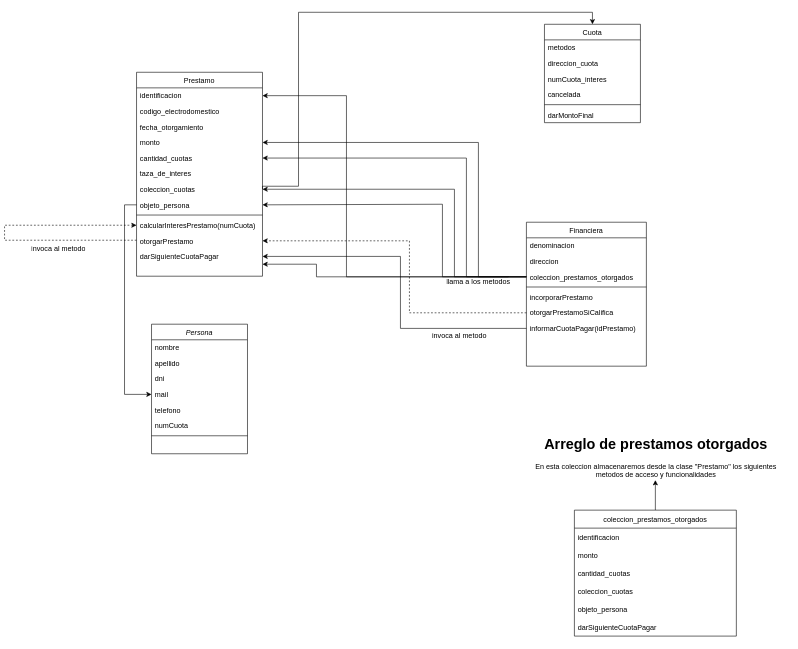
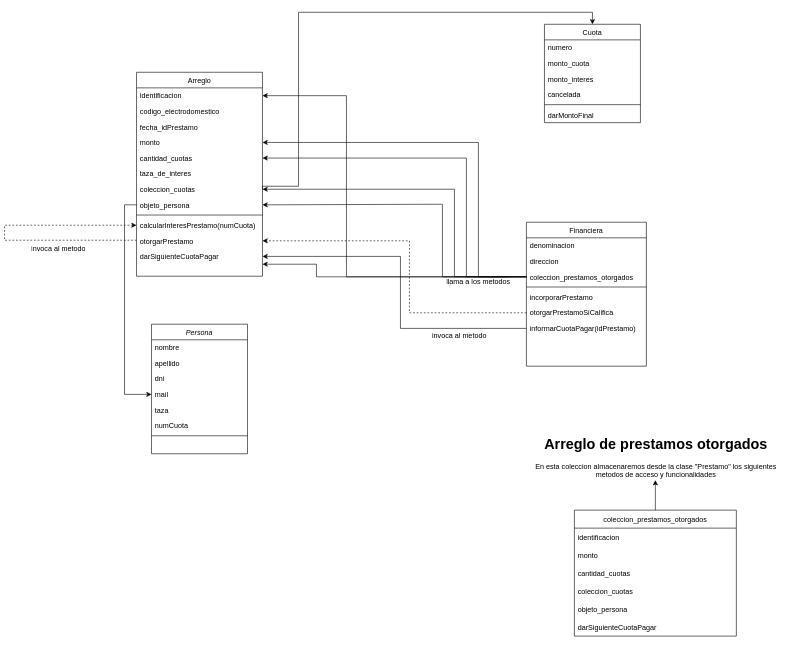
(562, 48) -> (560, 48)
(576, 64) -> (570, 64)
(579, 79) -> (573, 79)
(199, 80) -> (199, 80)
(175, 127) -> (171, 127)
(170, 410) -> (163, 410)
